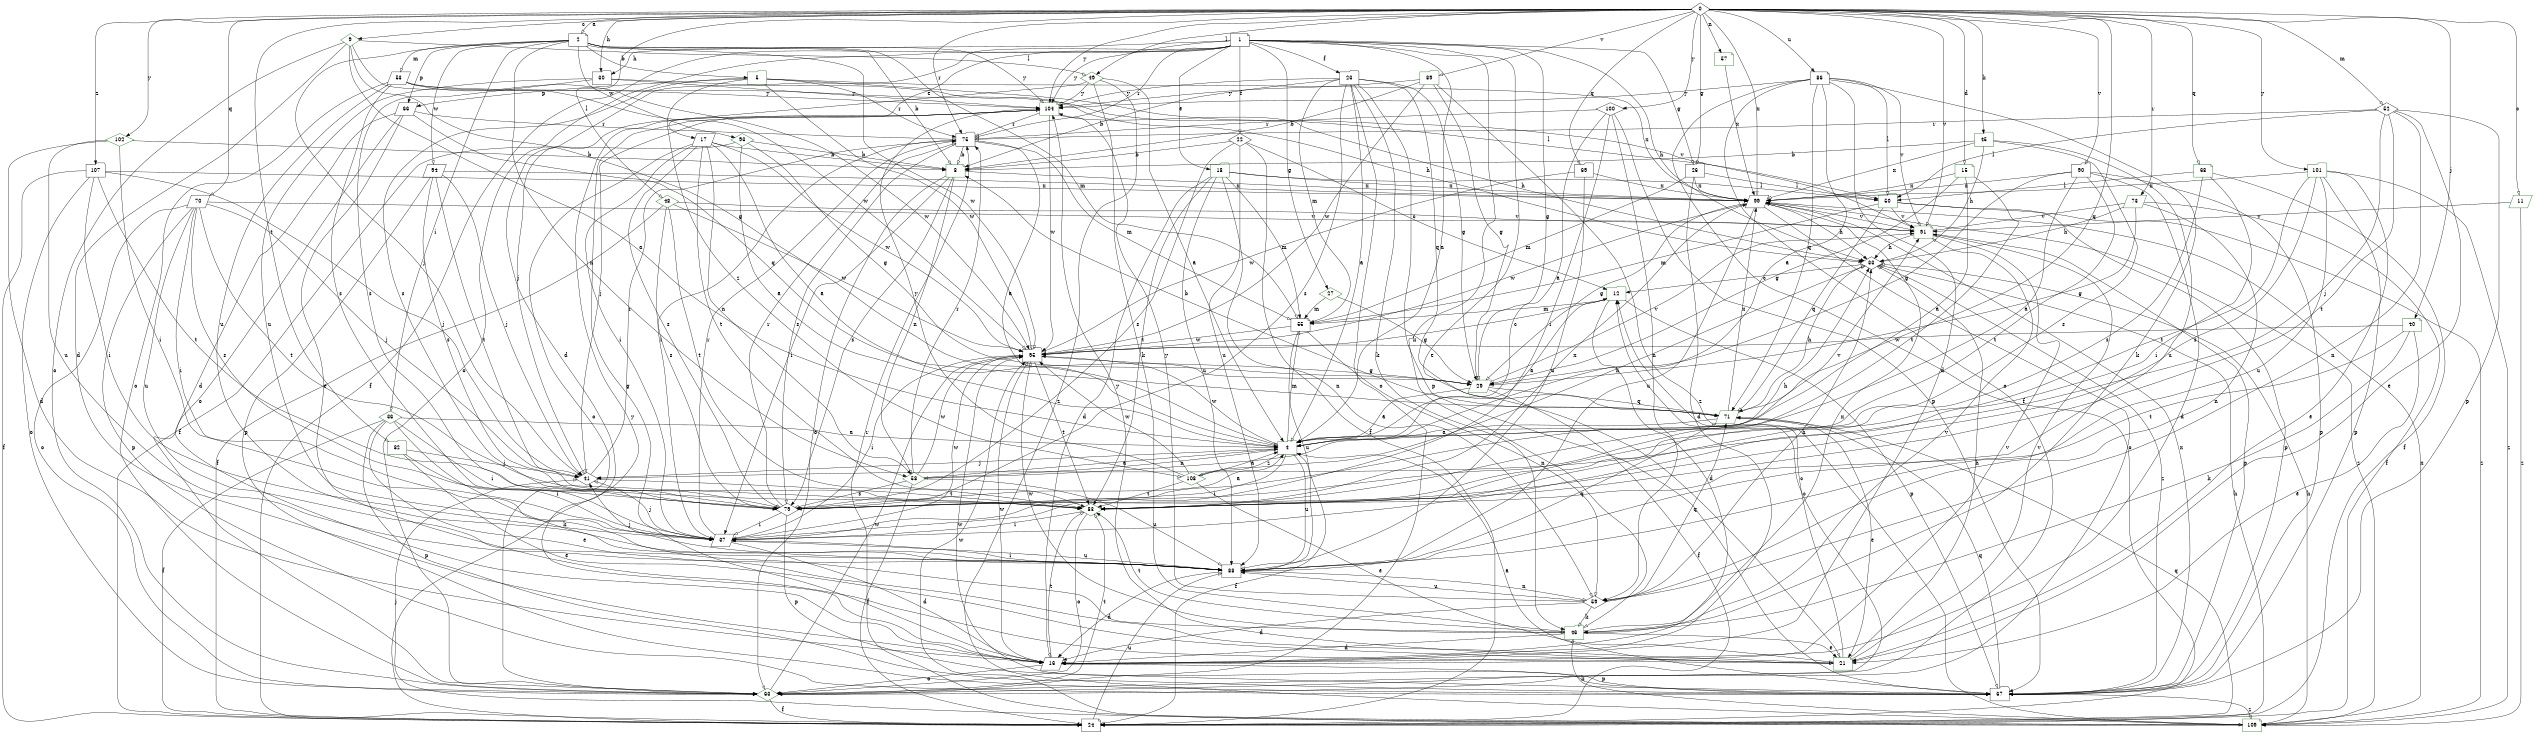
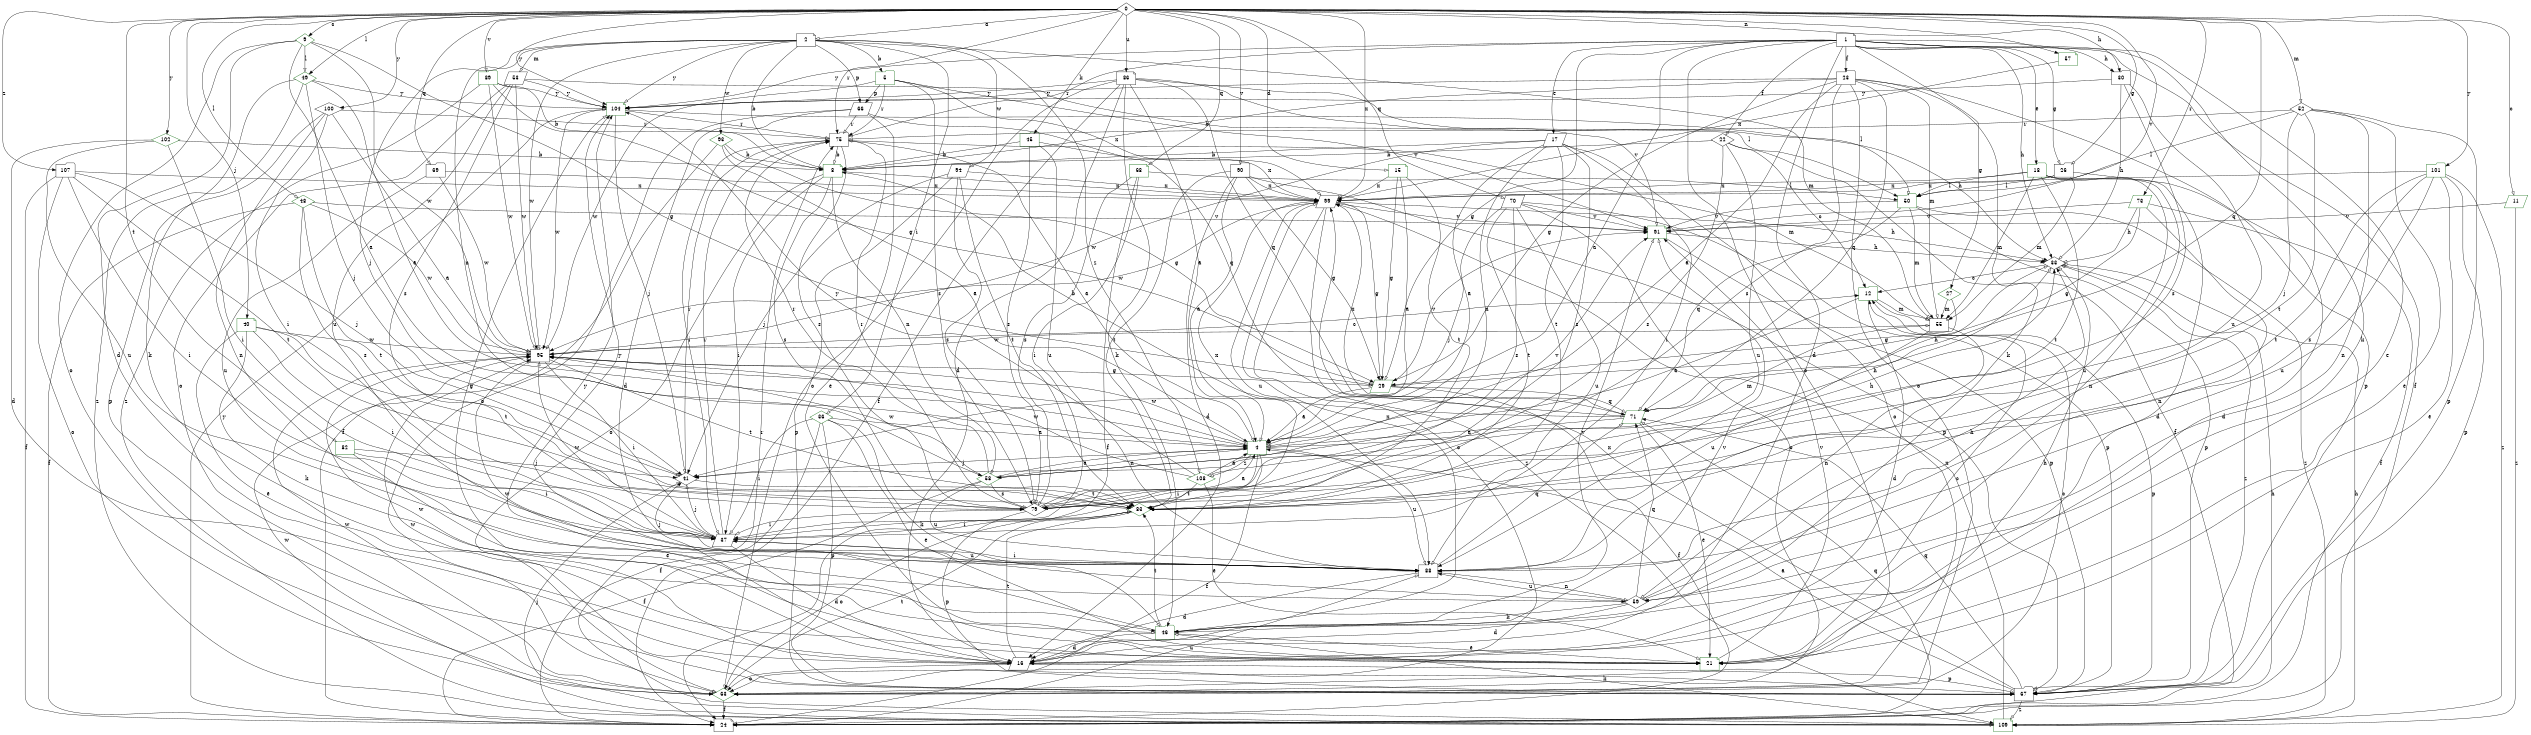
(1954, 222) -> none
(819, 354) -> (1085, 170)
(343, 459) -> (467, 468)
